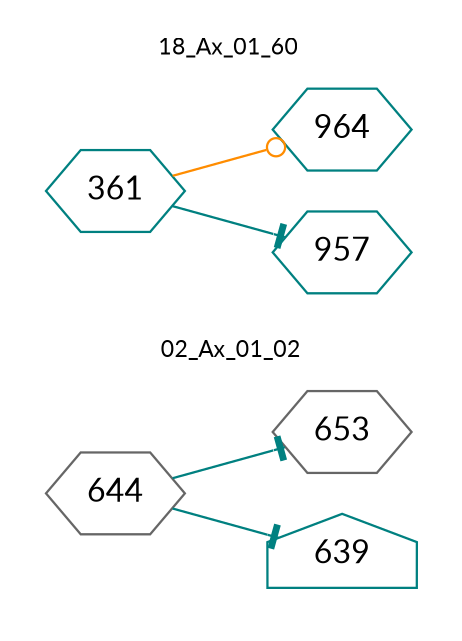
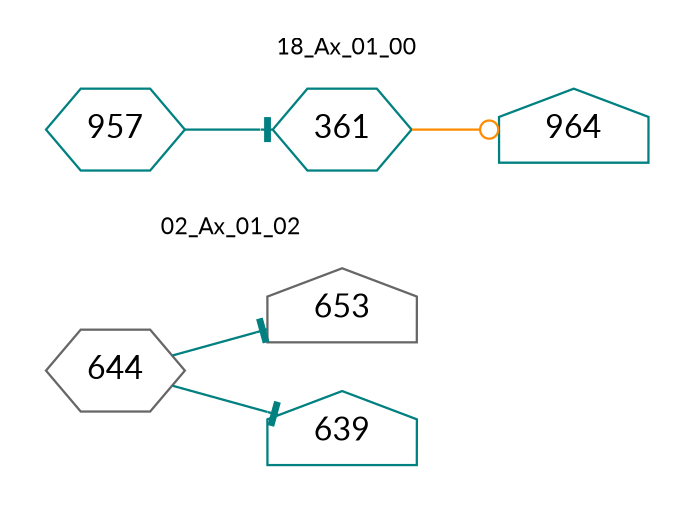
(229, 49) -> (347, 49)
(342, 130) -> (574, 130)
(223, 220) -> (223, 130)
(342, 432) -> (342, 309)
